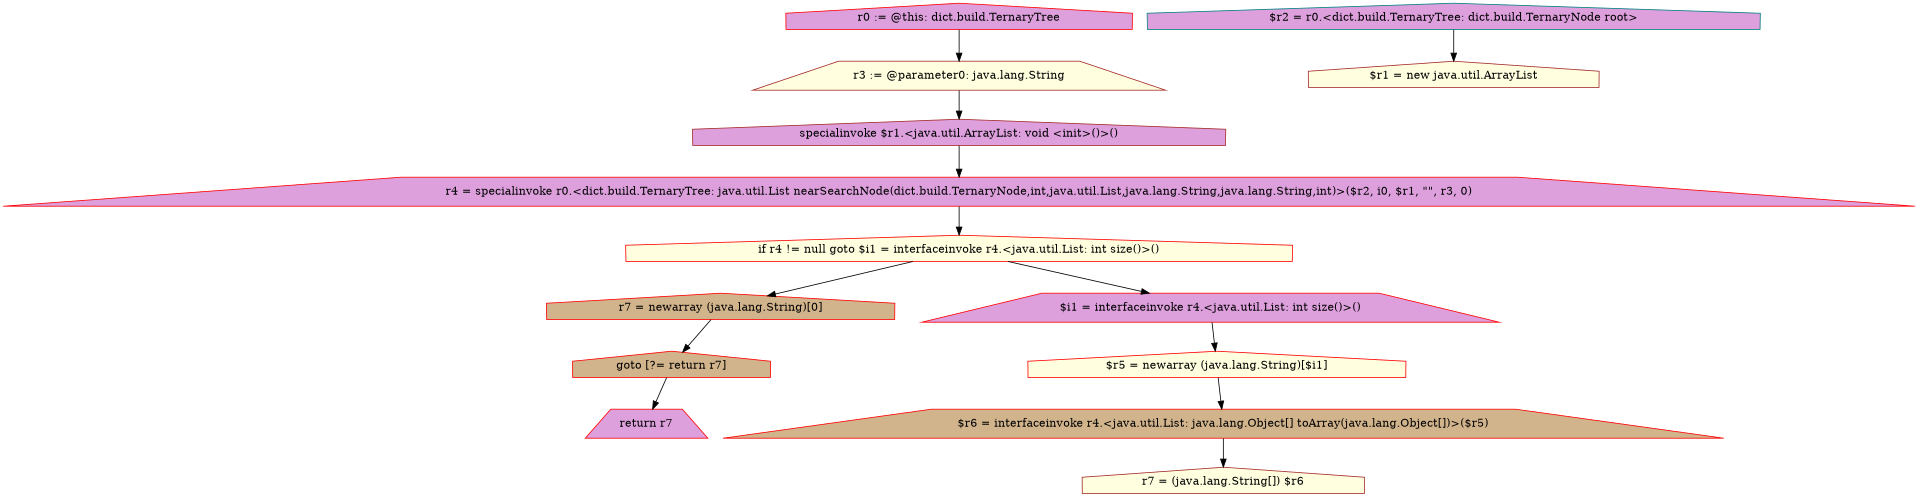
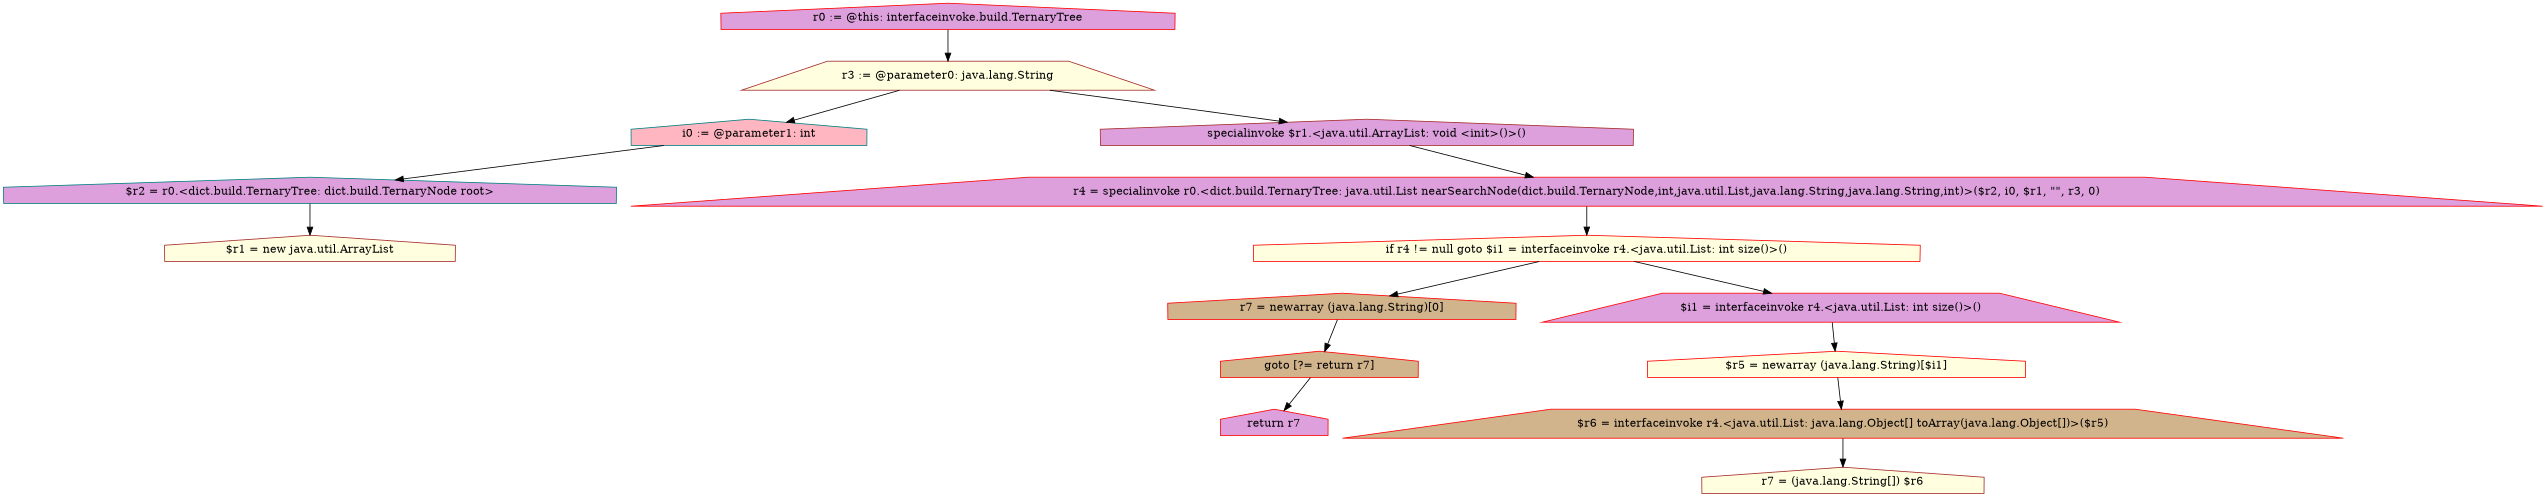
(959, 18) -> (948, 18)
none -> (749, 134)
(647, 424) -> (1274, 424)
